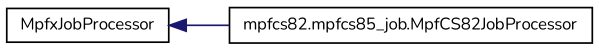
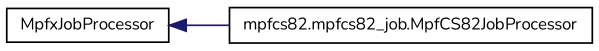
(411, 25) -> (411, 25)
